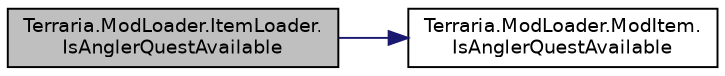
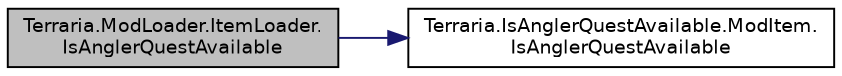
(563, 38) -> (621, 38)
